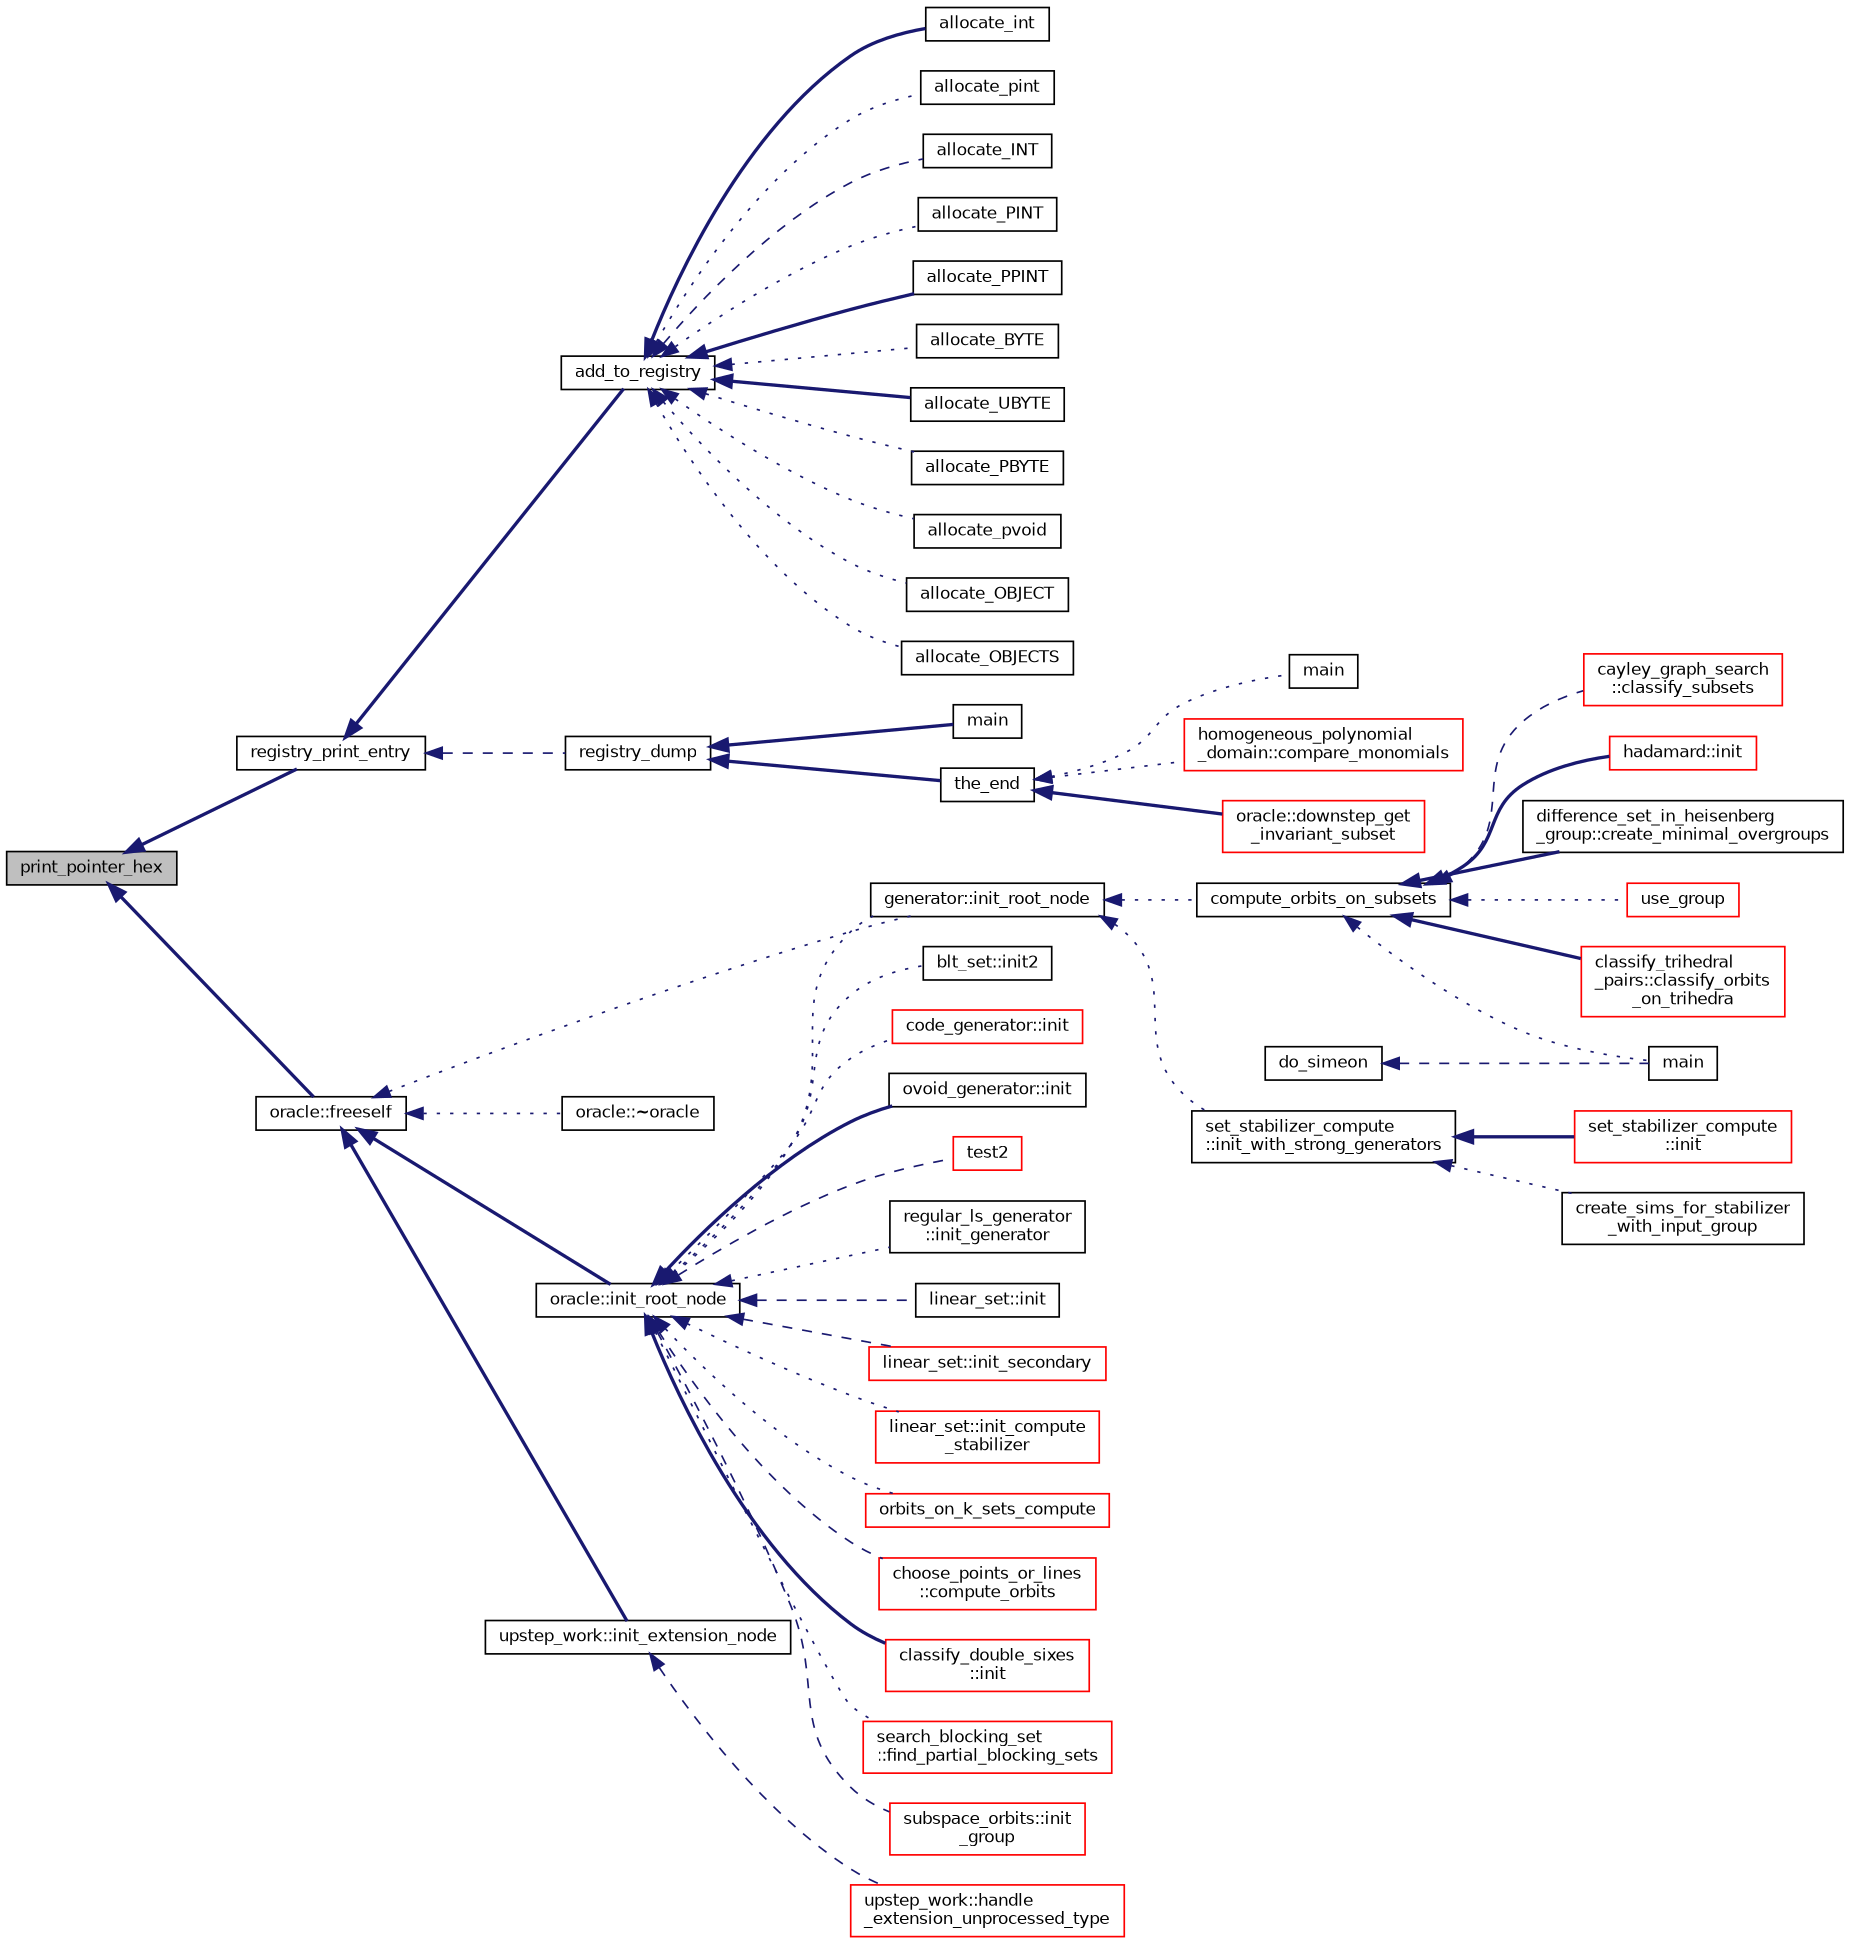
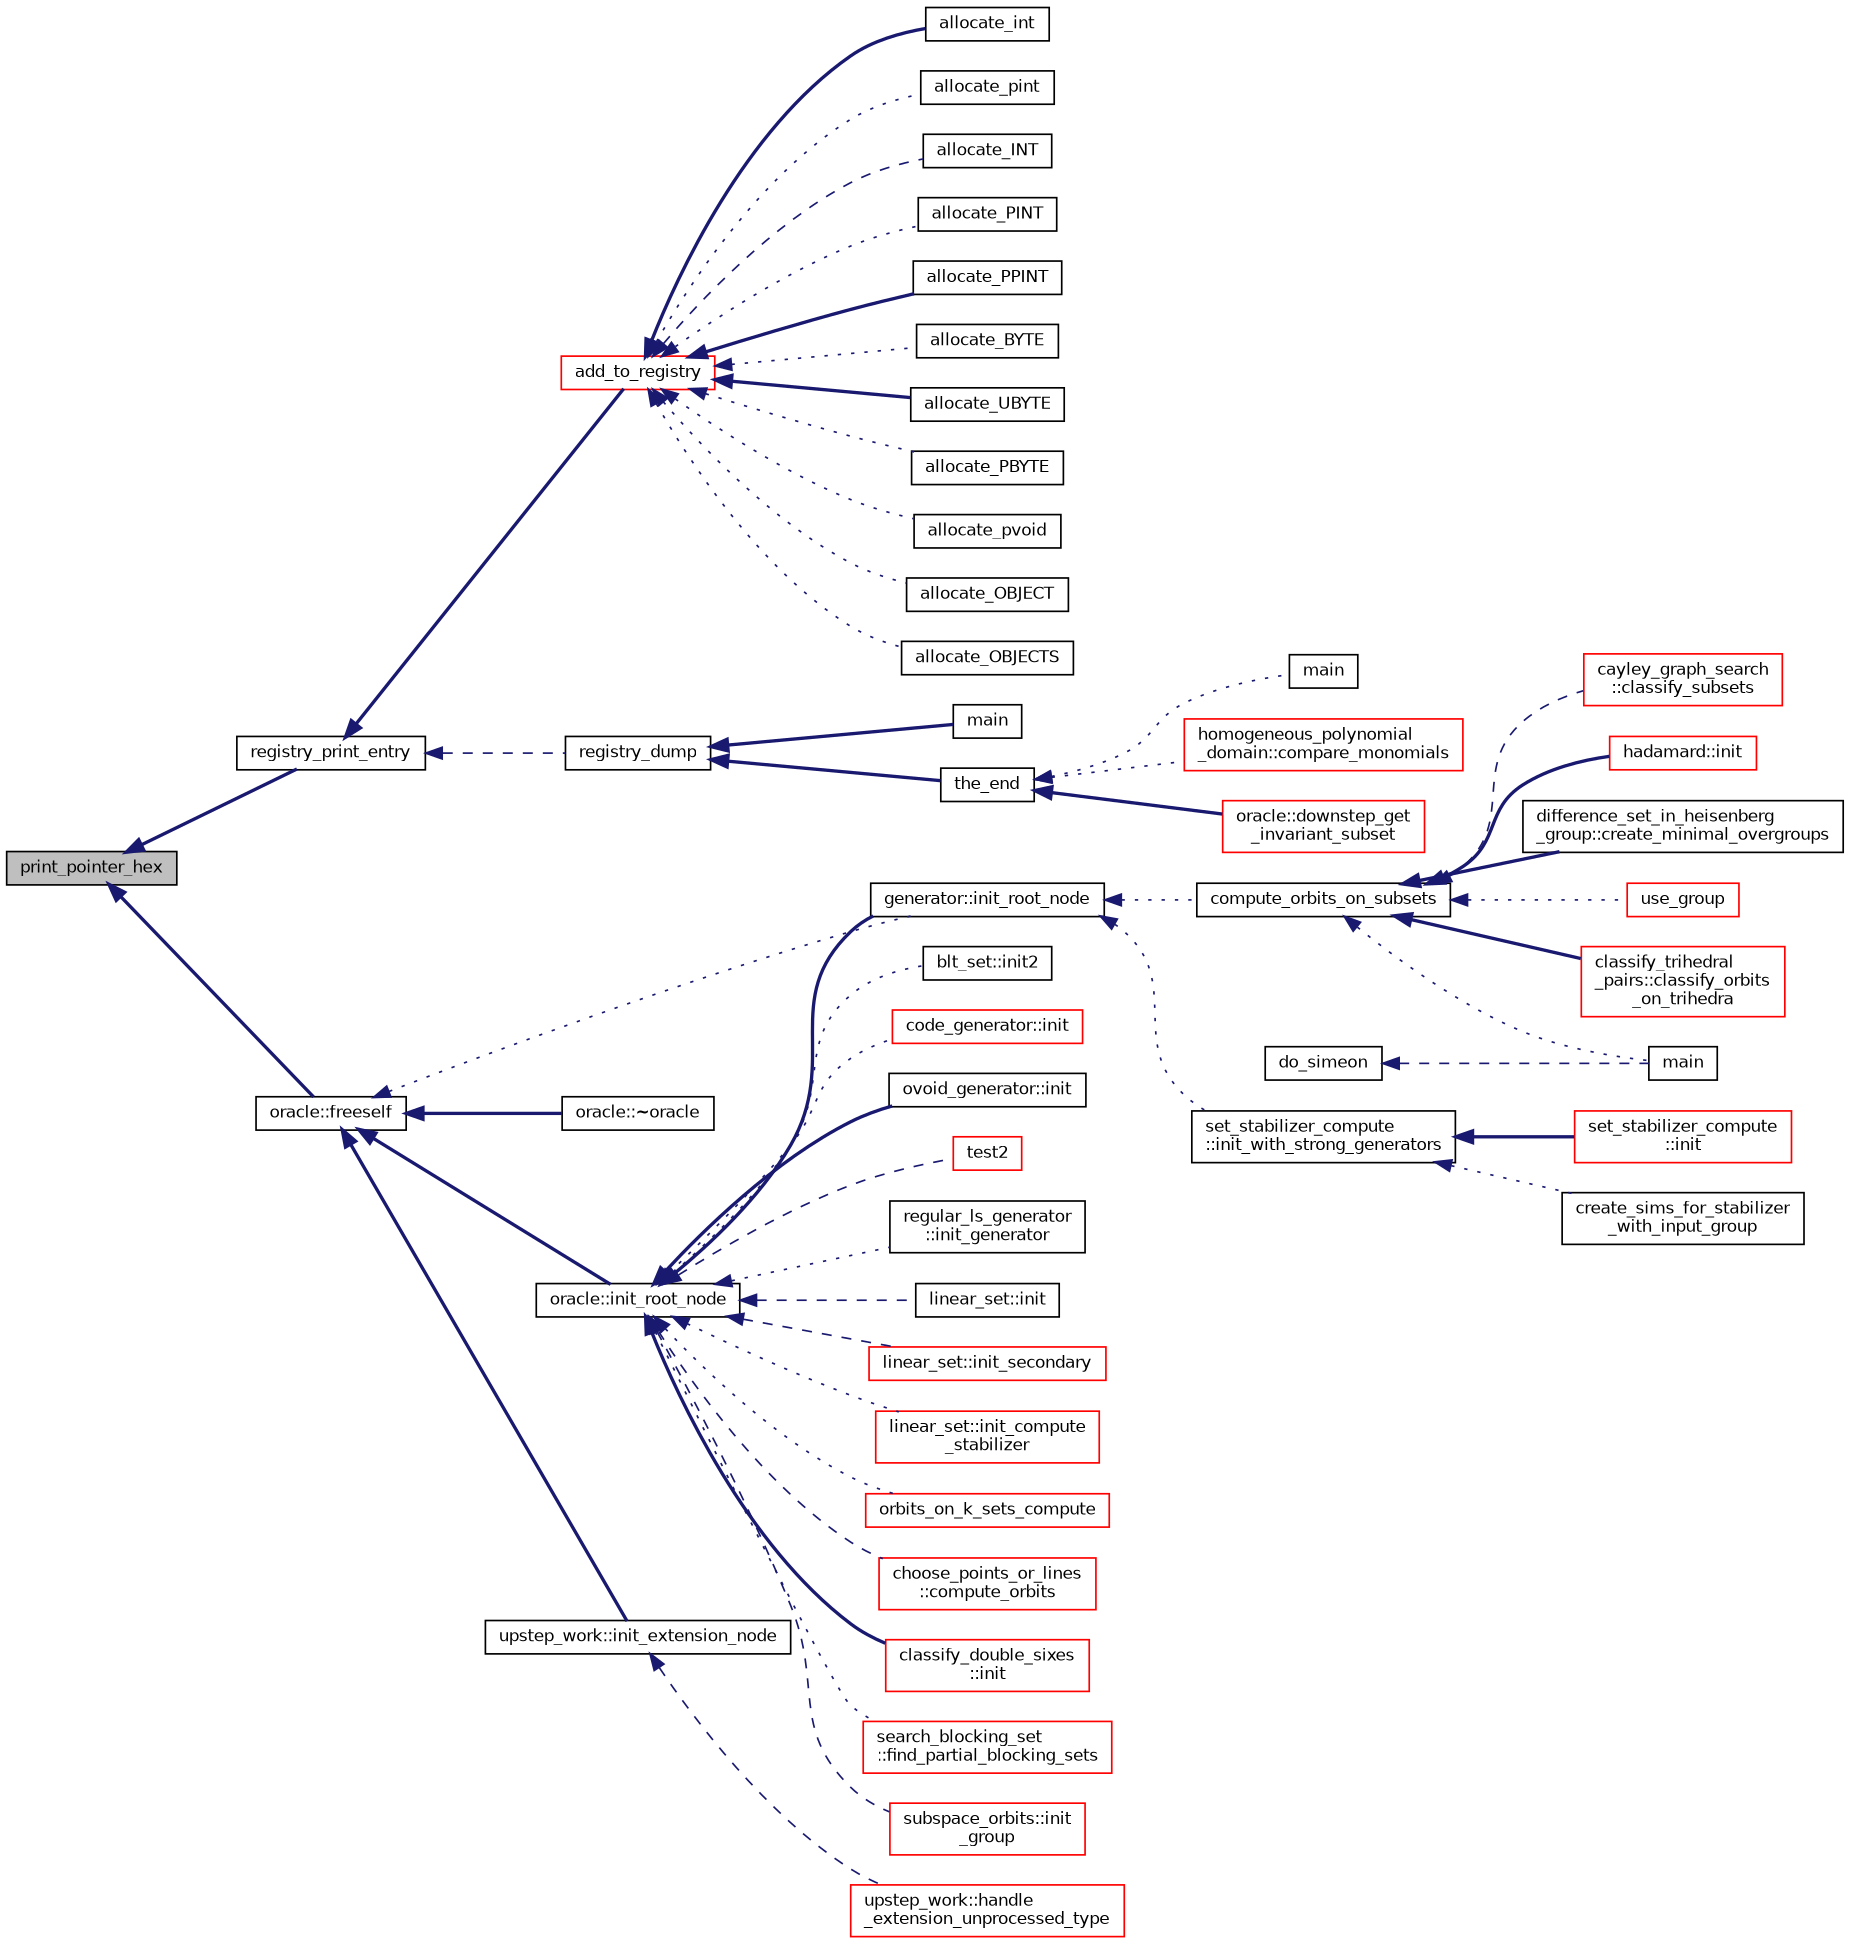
(638, 373) -> (638, 373)
(813, 1022) -> (813, 1022)
(493, 1113) -> (493, 1113)
